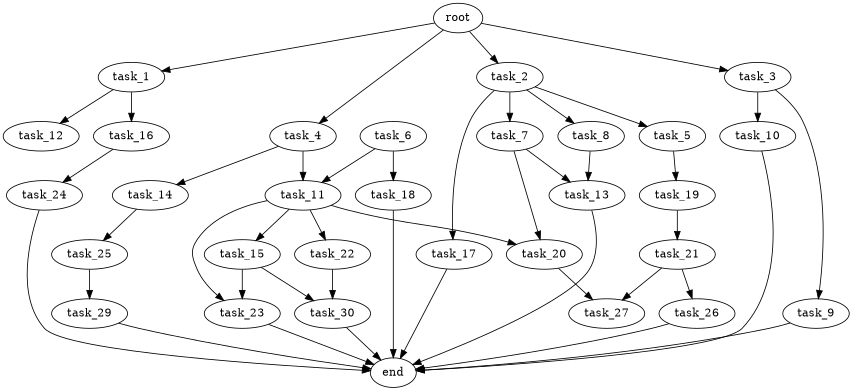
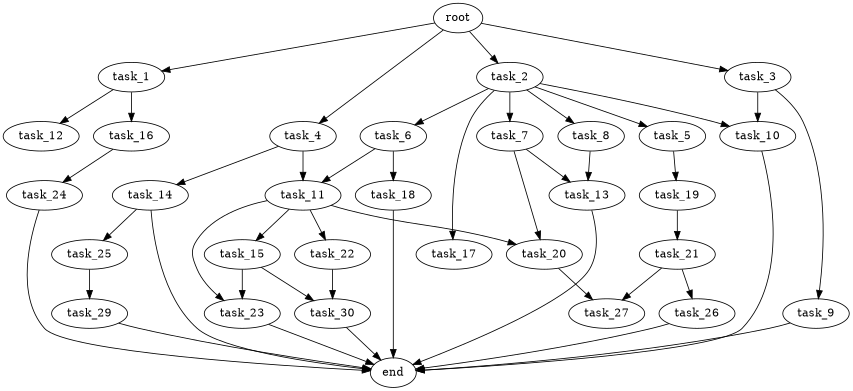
none -> (631, 102)
none -> (455, 105)
(426, 310) -> (215, 338)
